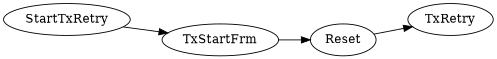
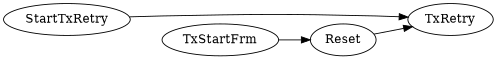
(141, 29) -> (264, 14)
